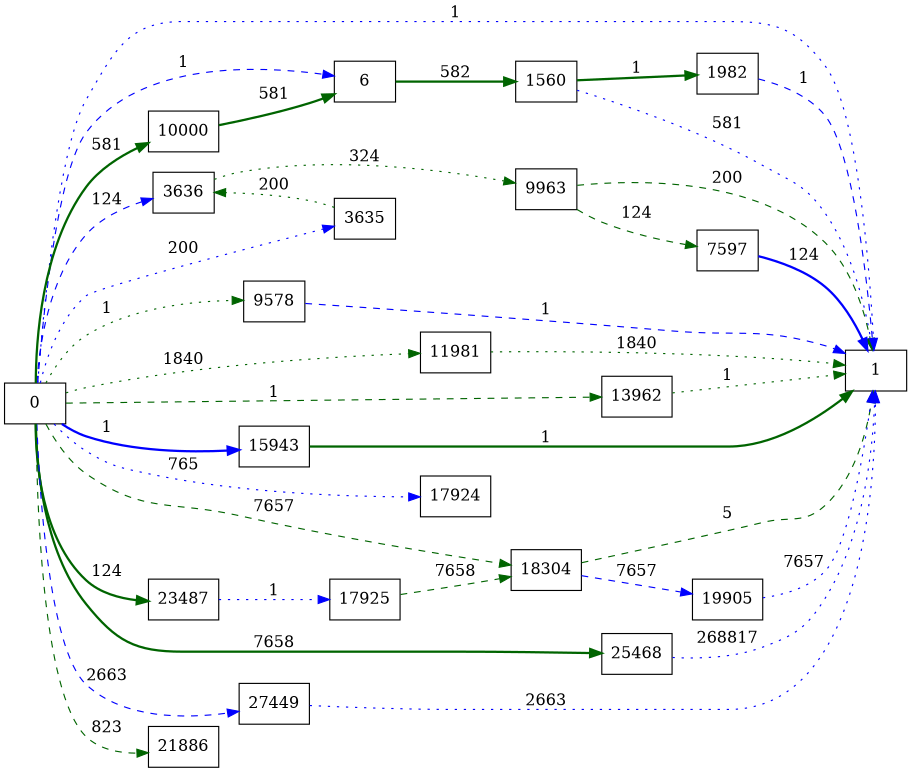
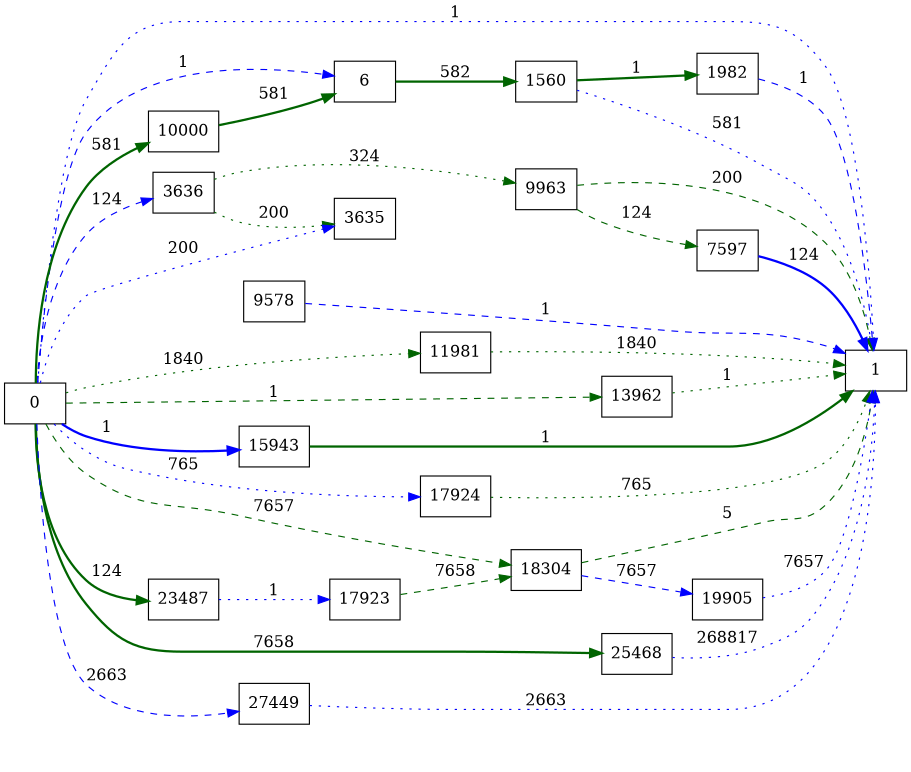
(280, 196) -> (267, 227)
(126, 317) -> none
none -> (697, 492)
(365, 600) -> (365, 600)
(184, 747) -> none
